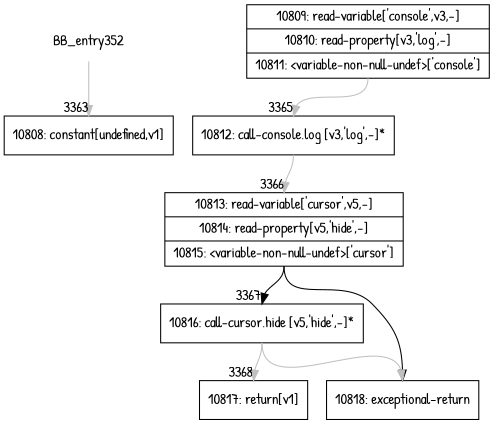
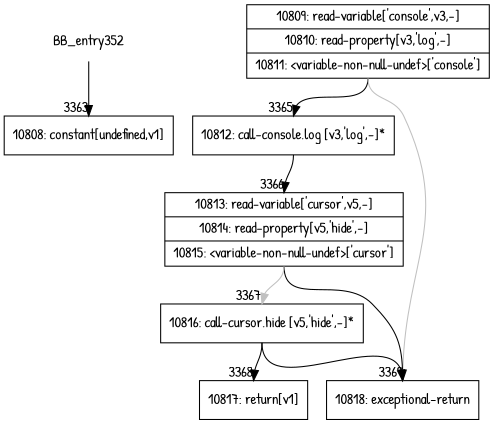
(89, 83) -> (89, 83)
(336, 97) -> (336, 97)
(291, 169) -> (291, 169)
none -> (425, 215)
(277, 282) -> (277, 282)
(260, 357) -> (260, 357)
(327, 363) -> (327, 363)
